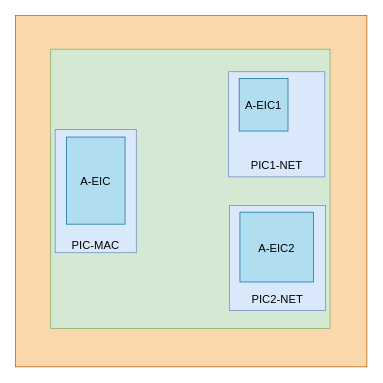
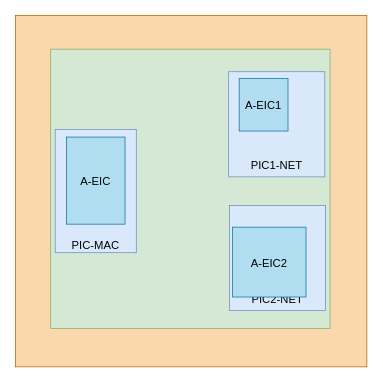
(276, 247) -> (269, 262)
